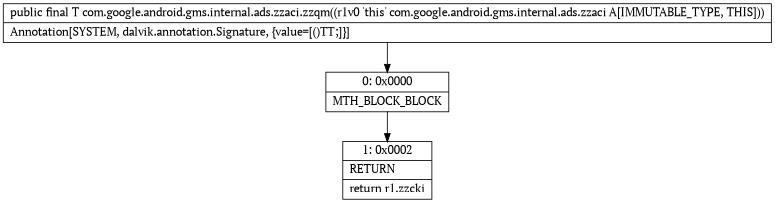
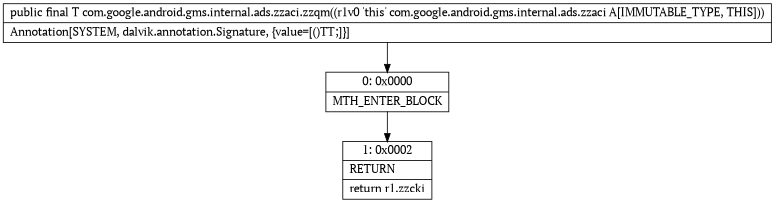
(387, 101) -> (387, 101)
